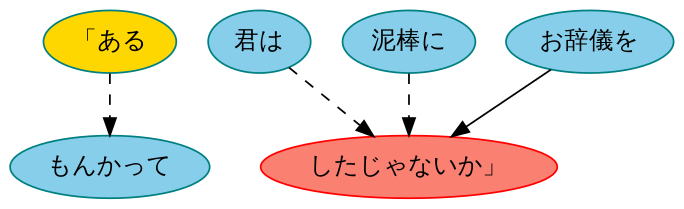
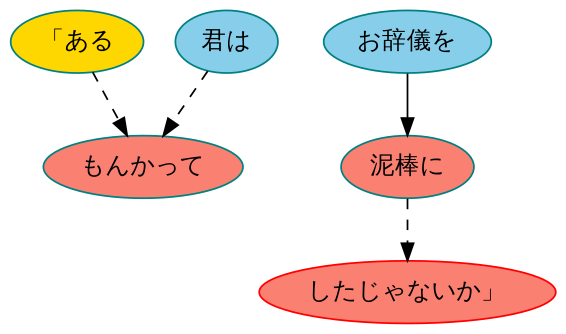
(409, 42) -> (408, 167)
(324, 96) -> (191, 96)
(509, 98) -> (408, 96)
(110, 167) -> (143, 167)
